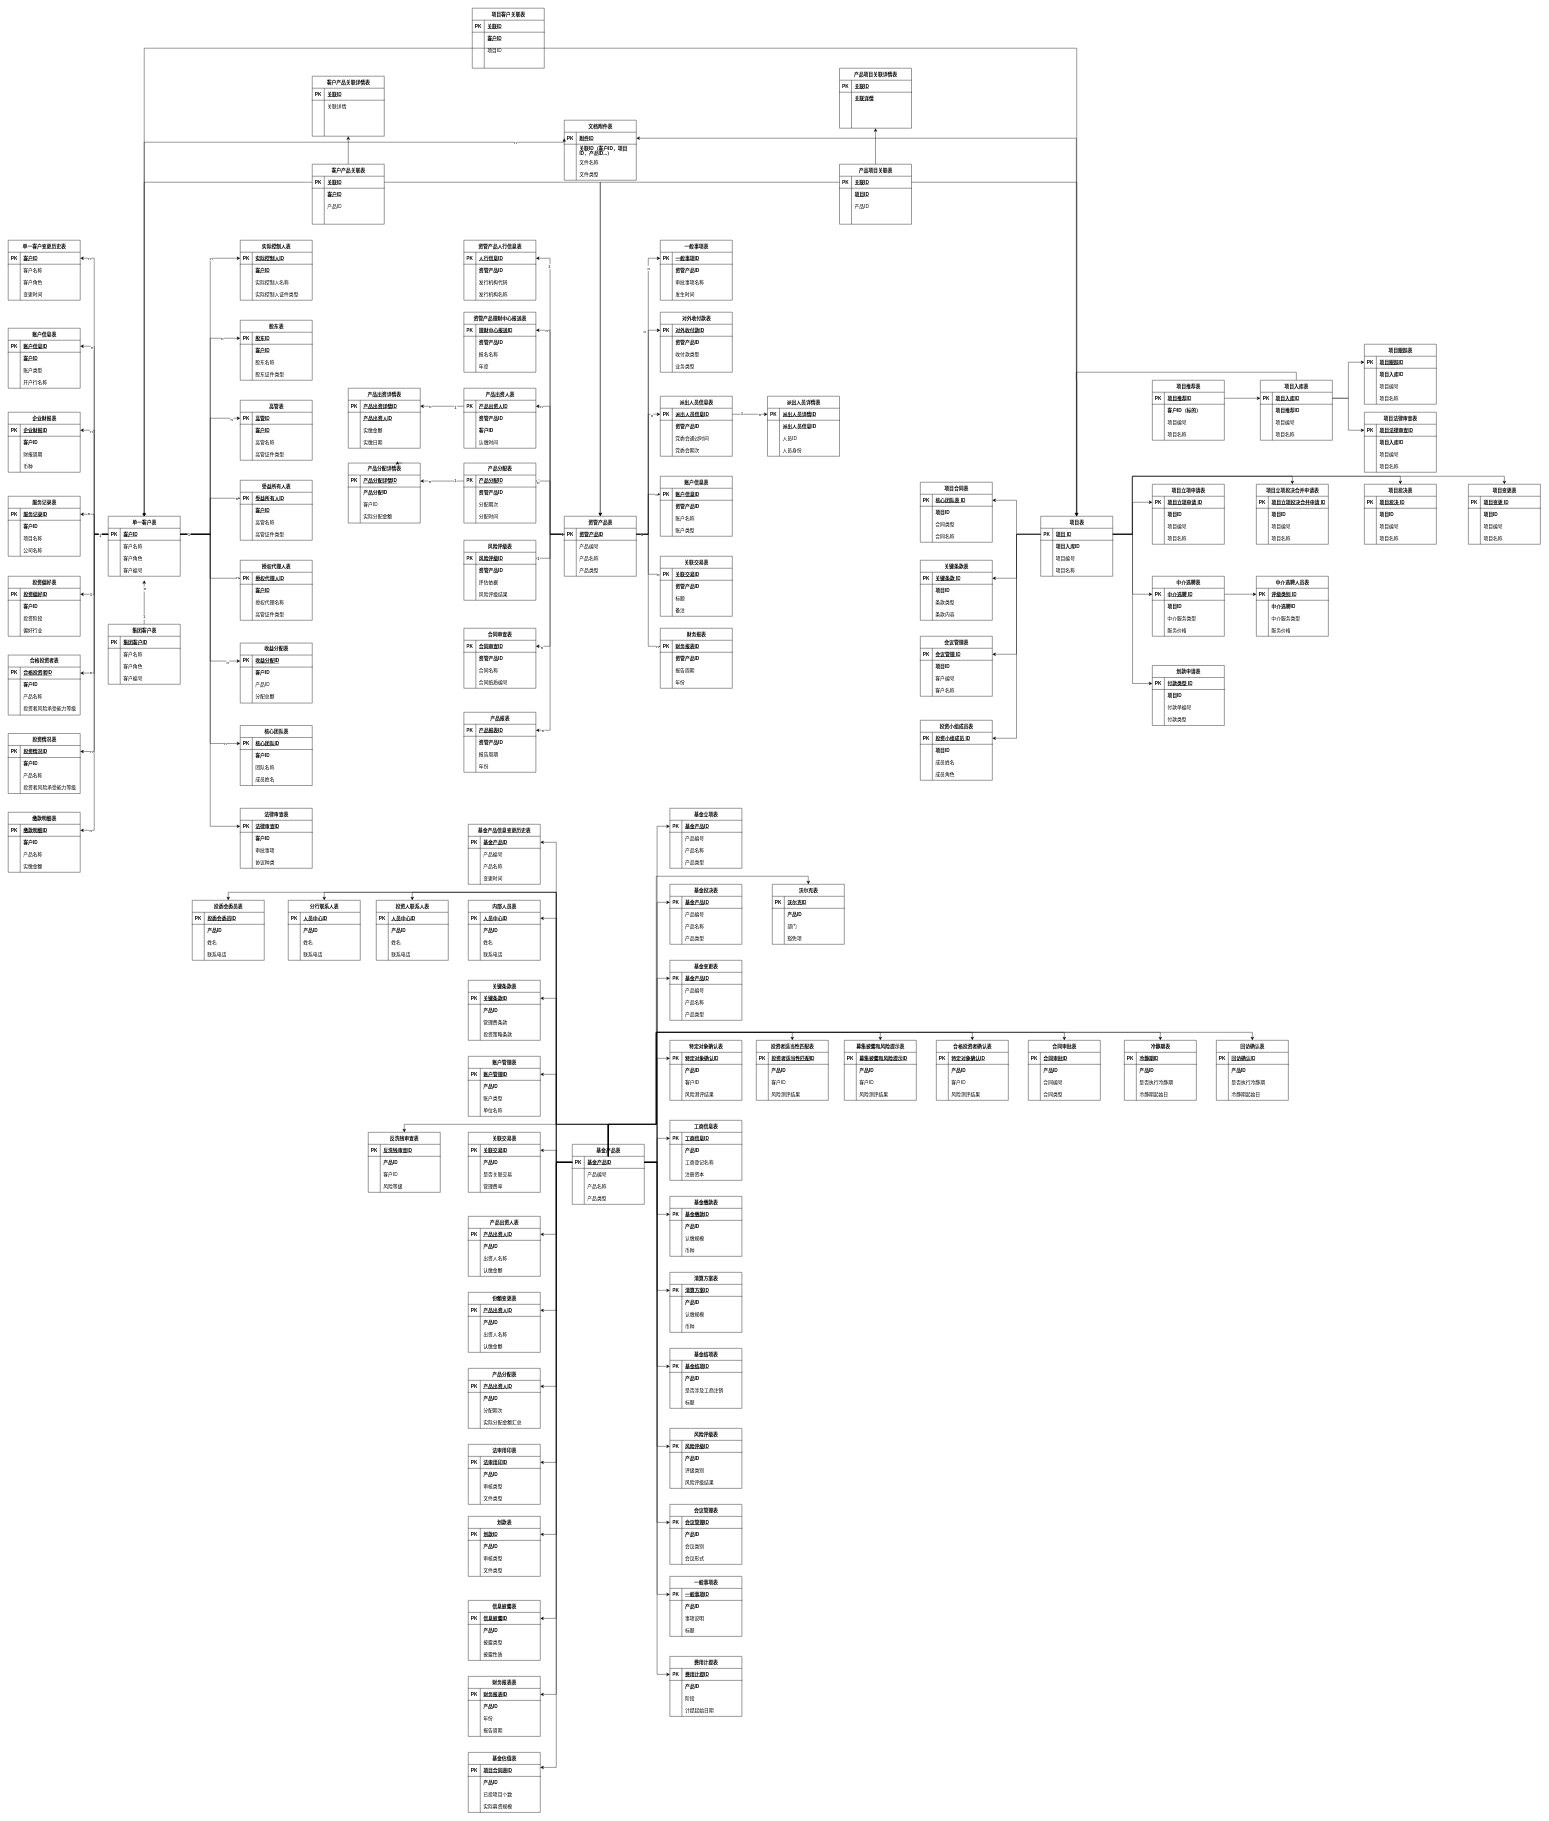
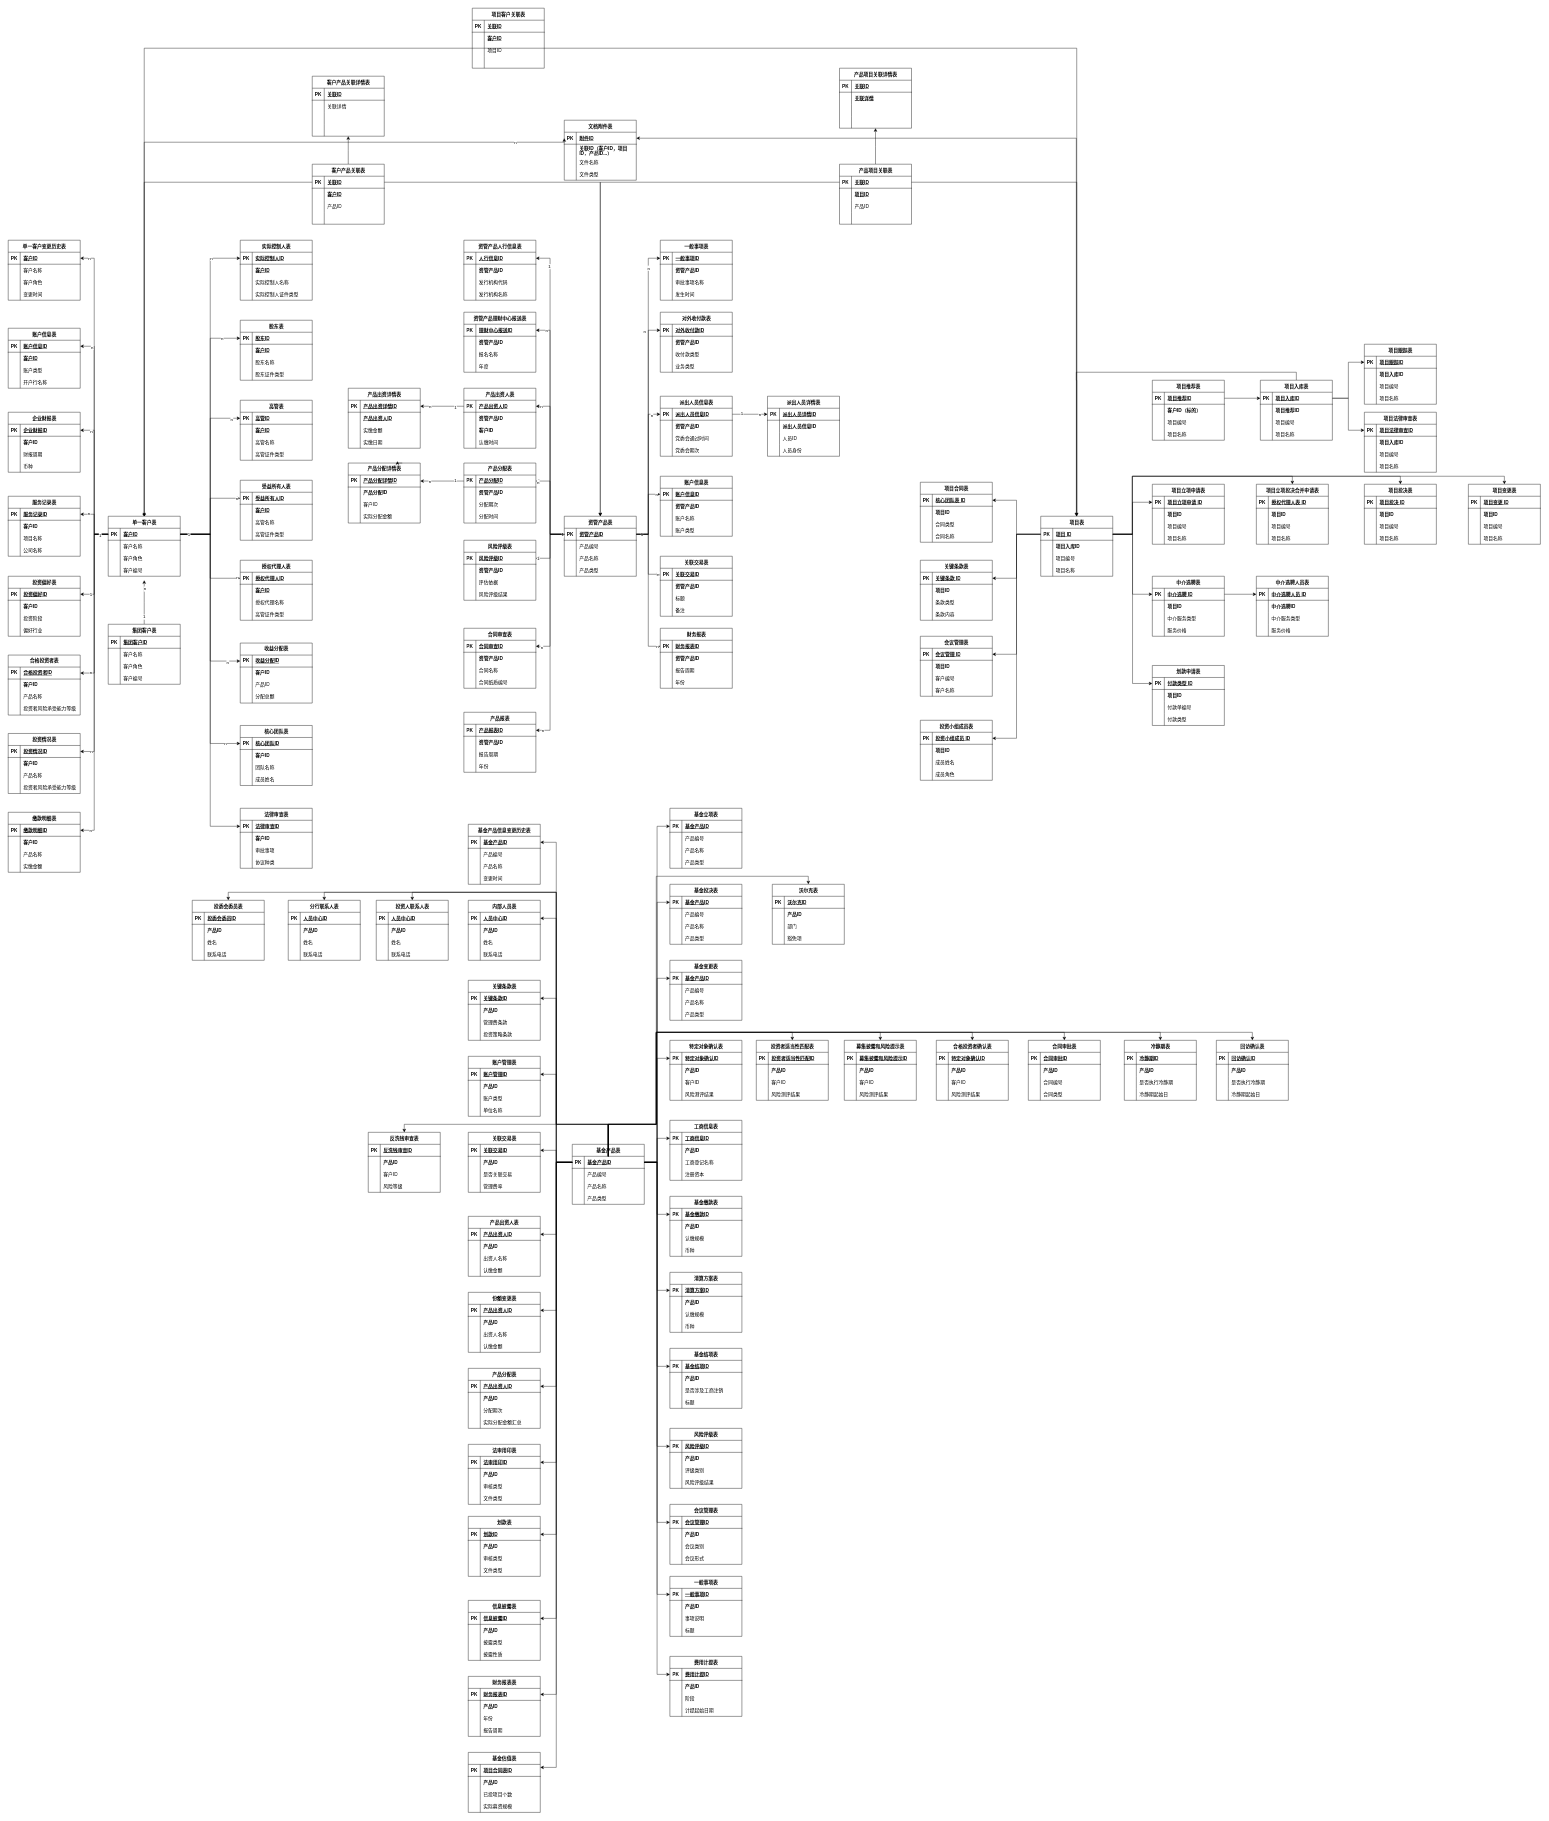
(1299, 502) -> (1290, 502)
(1284, 594) -> (1289, 594)
